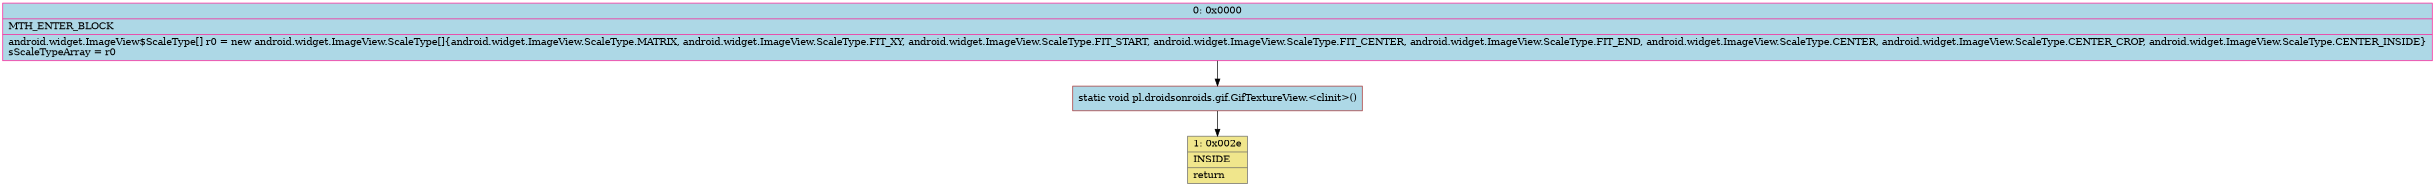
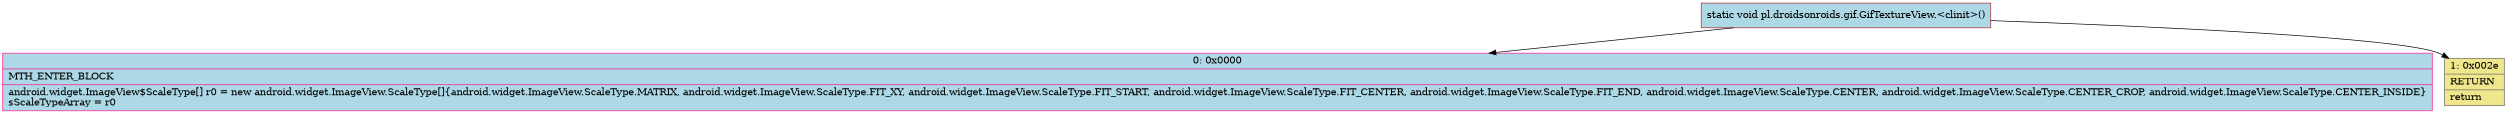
(1218, 70) -> (1615, 40)
(1212, 160) -> (2472, 82)
